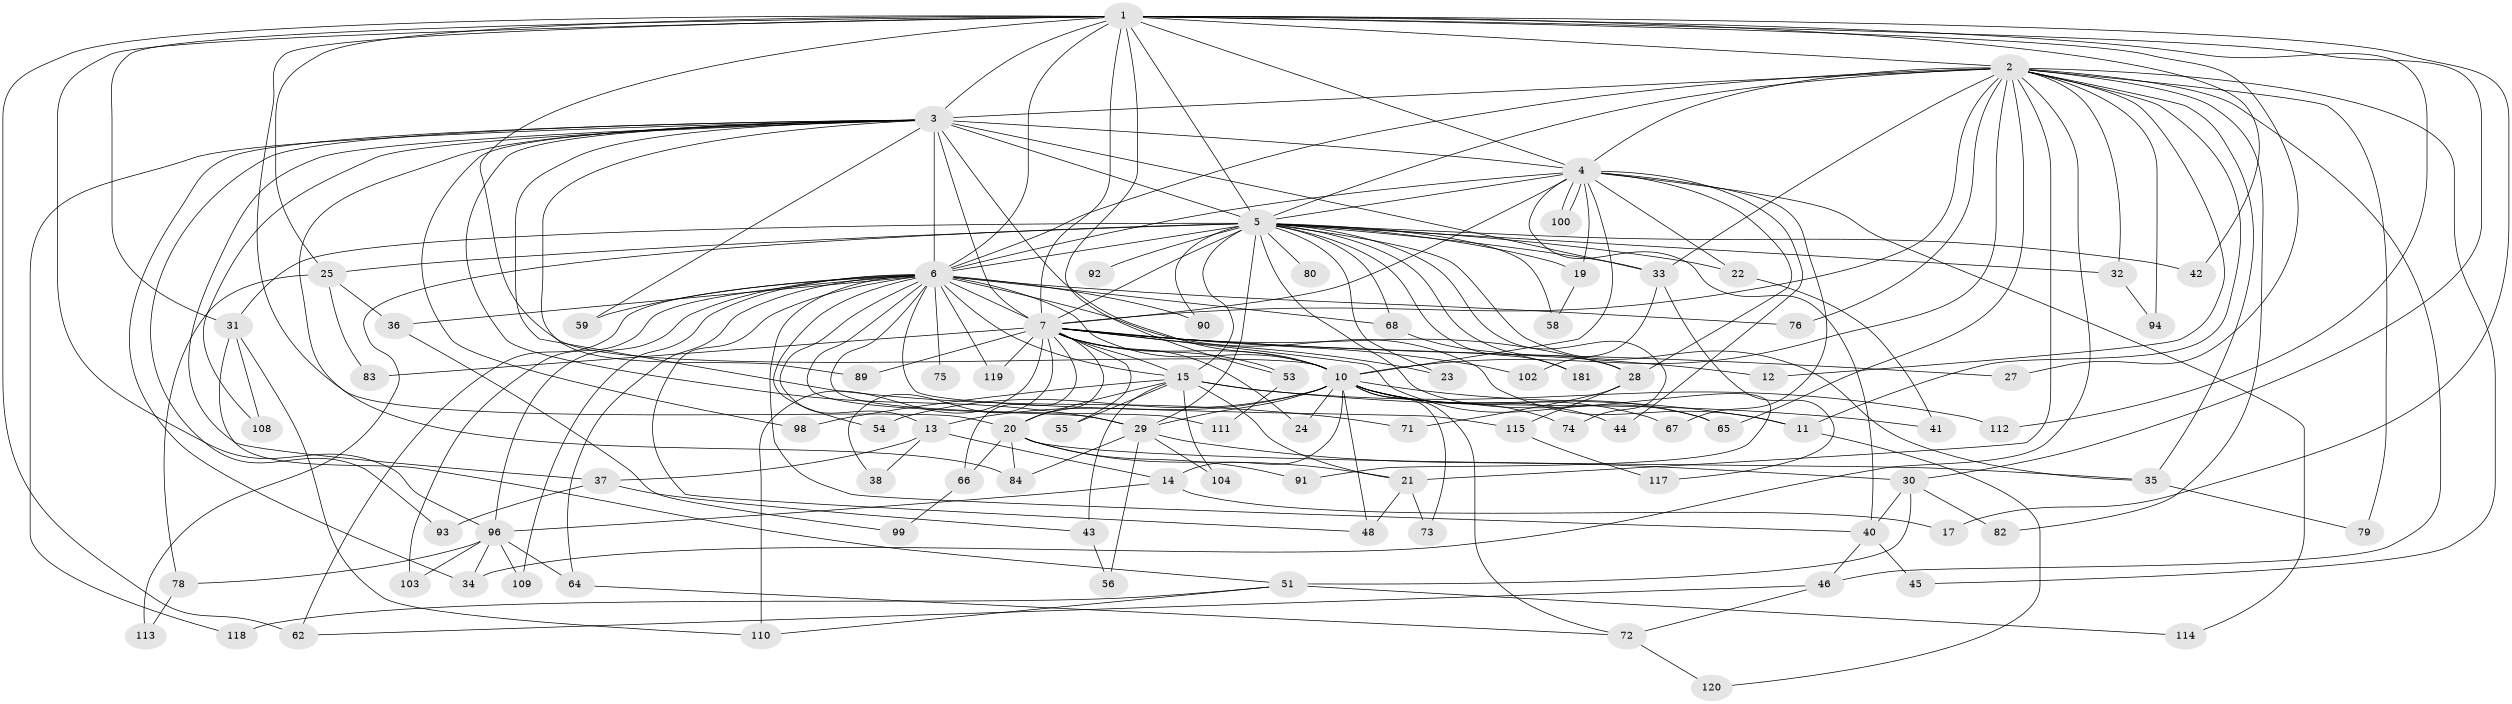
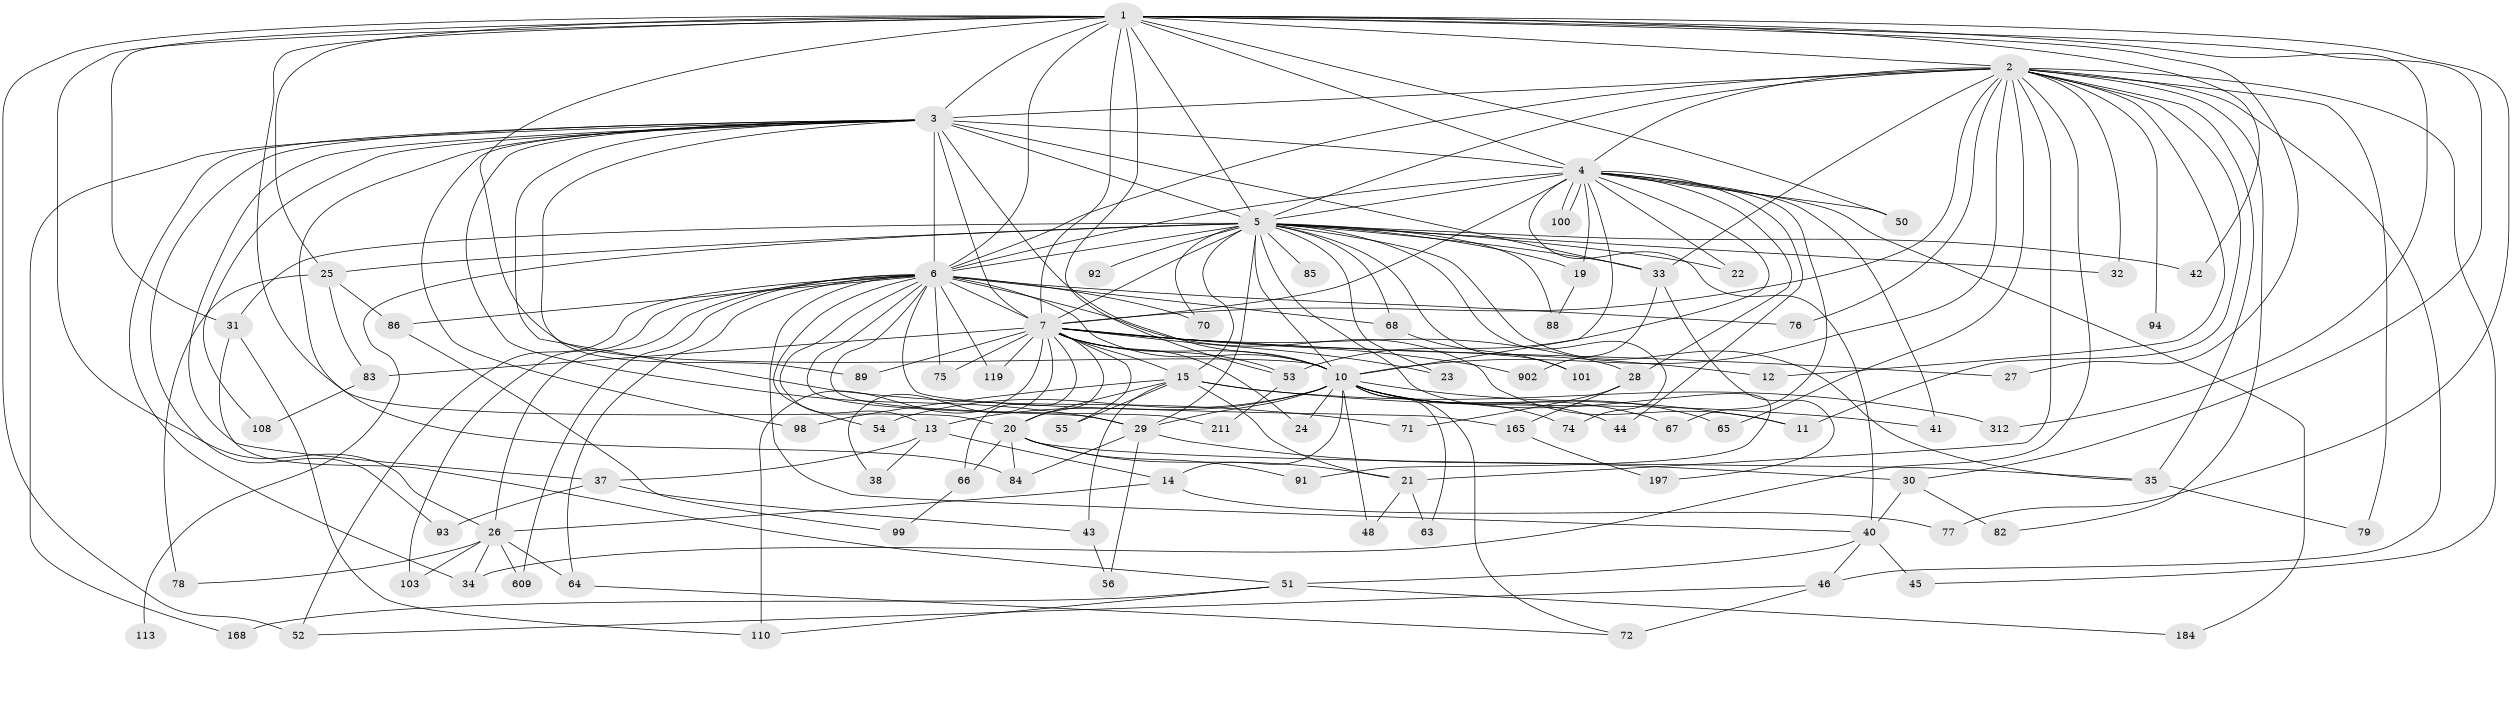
none -> (1902, 223)
(1310, 274) -> (1310, 274)
(1438, 300) -> (1288, 320)
(2137, 300) -> none
(1858, 321) -> (1822, 222)
(394, 326) -> (394, 326)
(582, 326) -> none
(1204, 326) -> (1204, 326)
(1553, 326) -> (1553, 326)
none -> (1626, 329)
(1046, 350) -> none
(248, 378) -> (316, 403)
(1528, 378) -> (1528, 378)
(1582, 378) -> (1582, 378)
(1463, 409) -> (992, 352)
(1221, 429) -> (1221, 429)
(1516, 429) -> (1516, 429)
(2000, 429) -> (2000, 429)
(1221, 481) -> none
(1659, 481) -> (1659, 481)
(815, 504) -> none
(495, 533) -> (495, 533)
(1427, 533) -> (1427, 533)
(1949, 533) -> (1949, 533)
(1631, 579) -> (1582, 572)
(522, 584) -> (522, 584)
(163, 609) -> none
(237, 636) -> (237, 636)
(299, 636) -> (299, 636)
(2186, 636) -> (2186, 636)
(1712, 688) -> none
